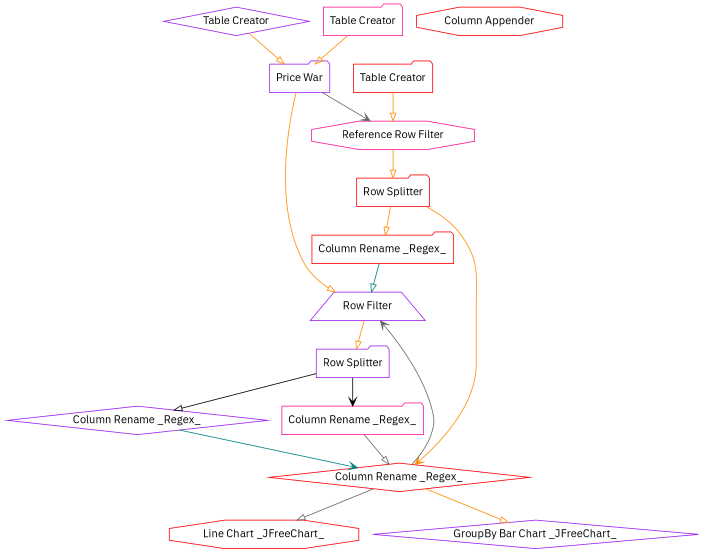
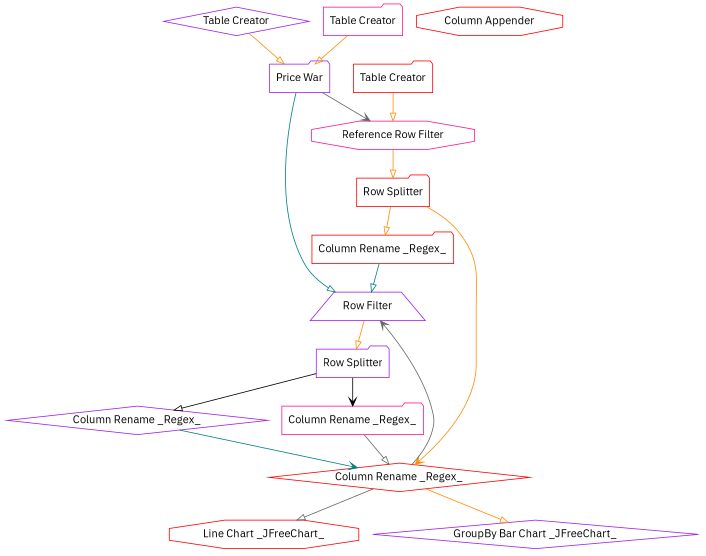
(286, 196) -> (286, 196)
